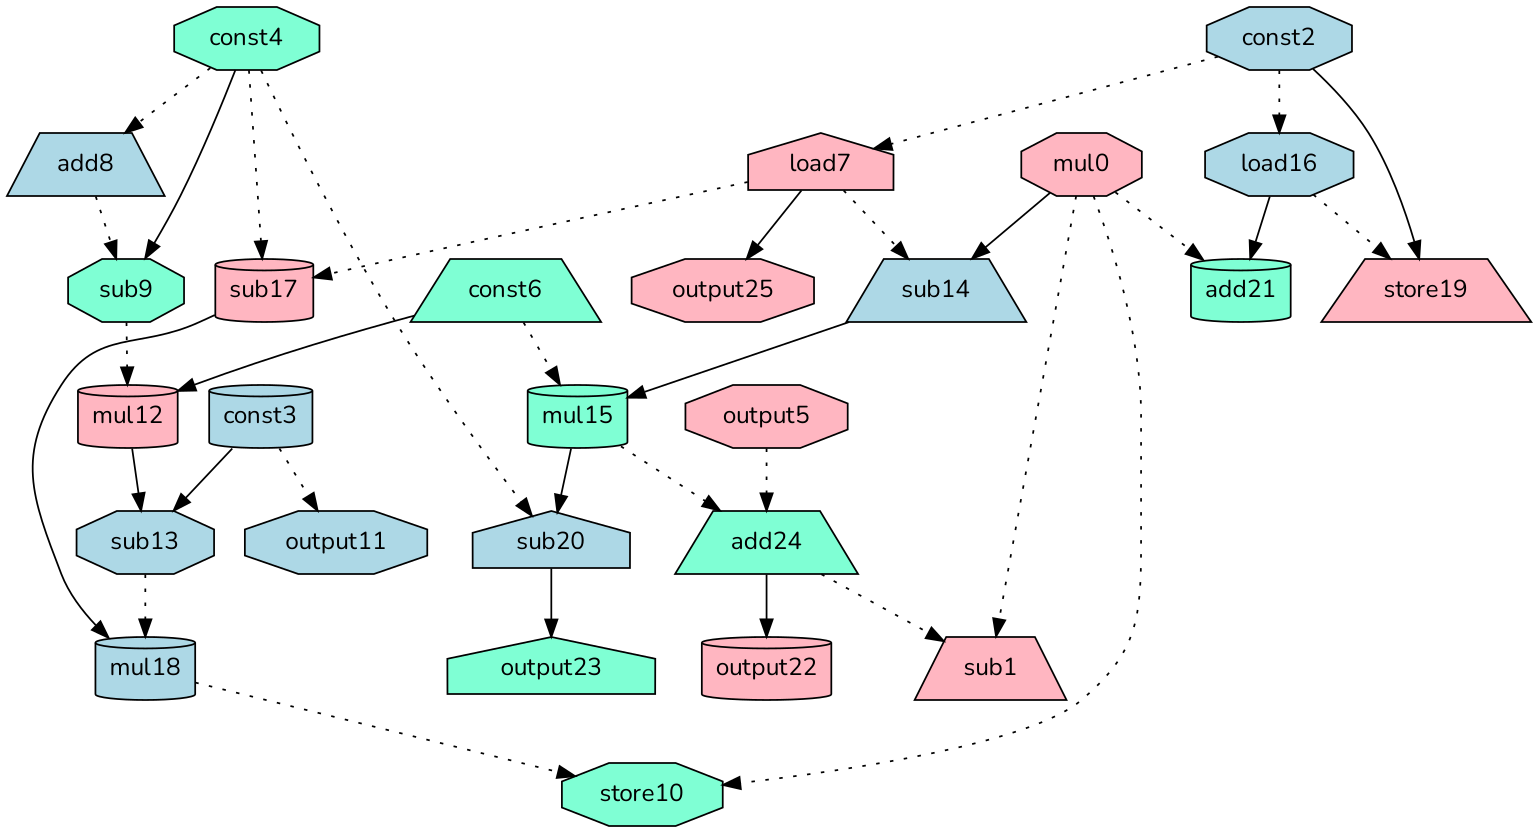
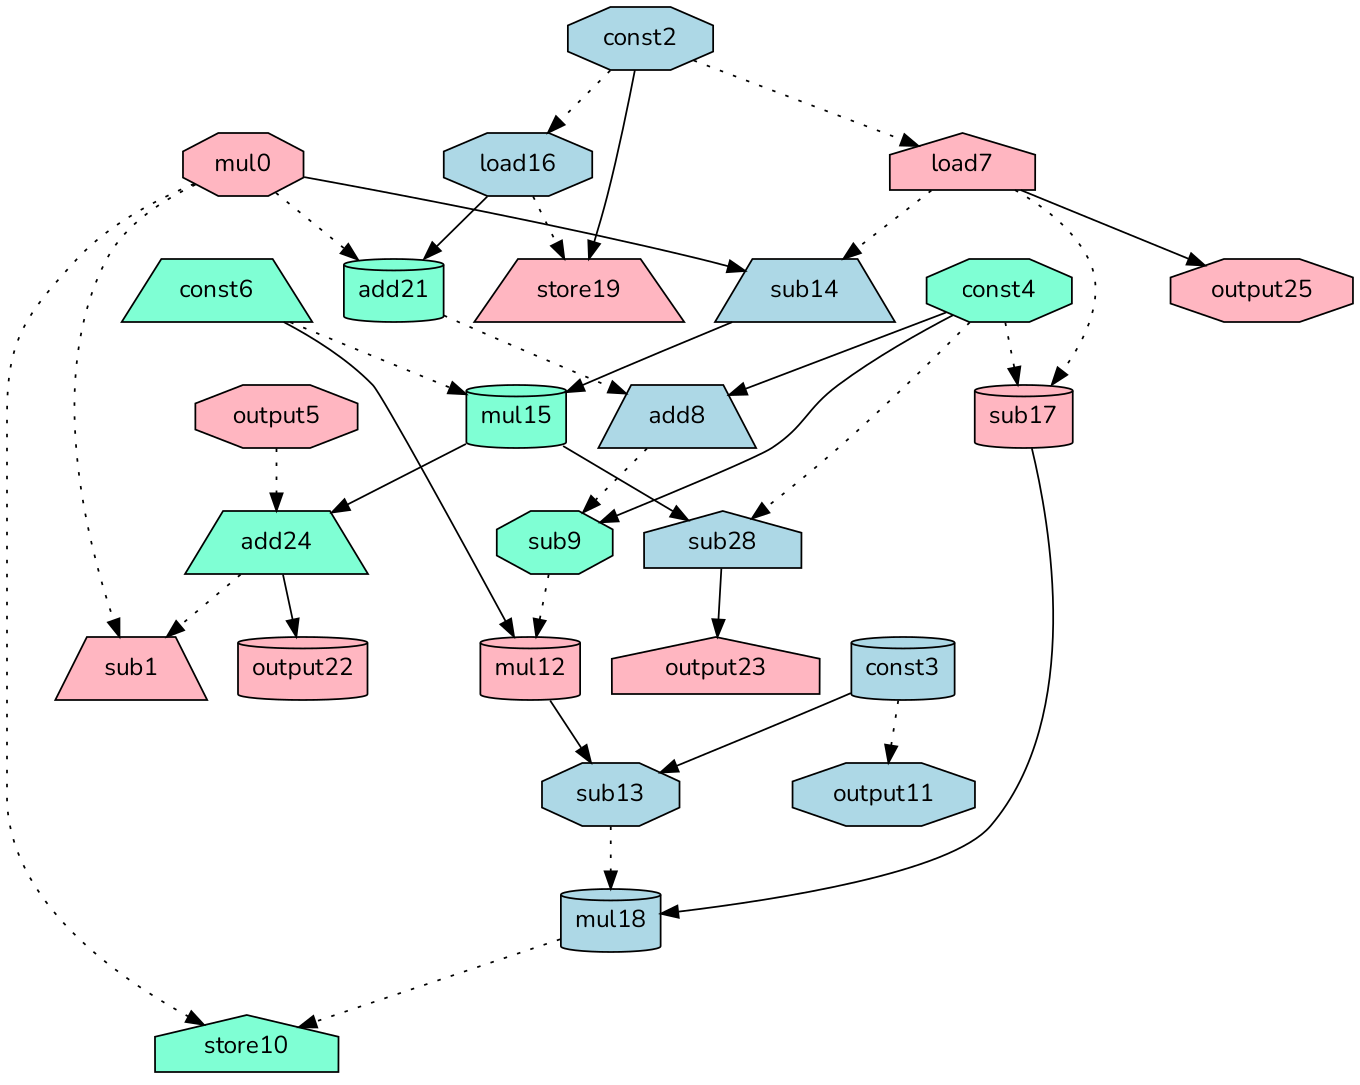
(175, 95) -> (846, 351)
none -> (527, 352)
(663, 474) -> (407, 474)
(551, 542) -> (723, 542)
(551, 668) -> (716, 668)
(642, 794) -> (247, 1046)
